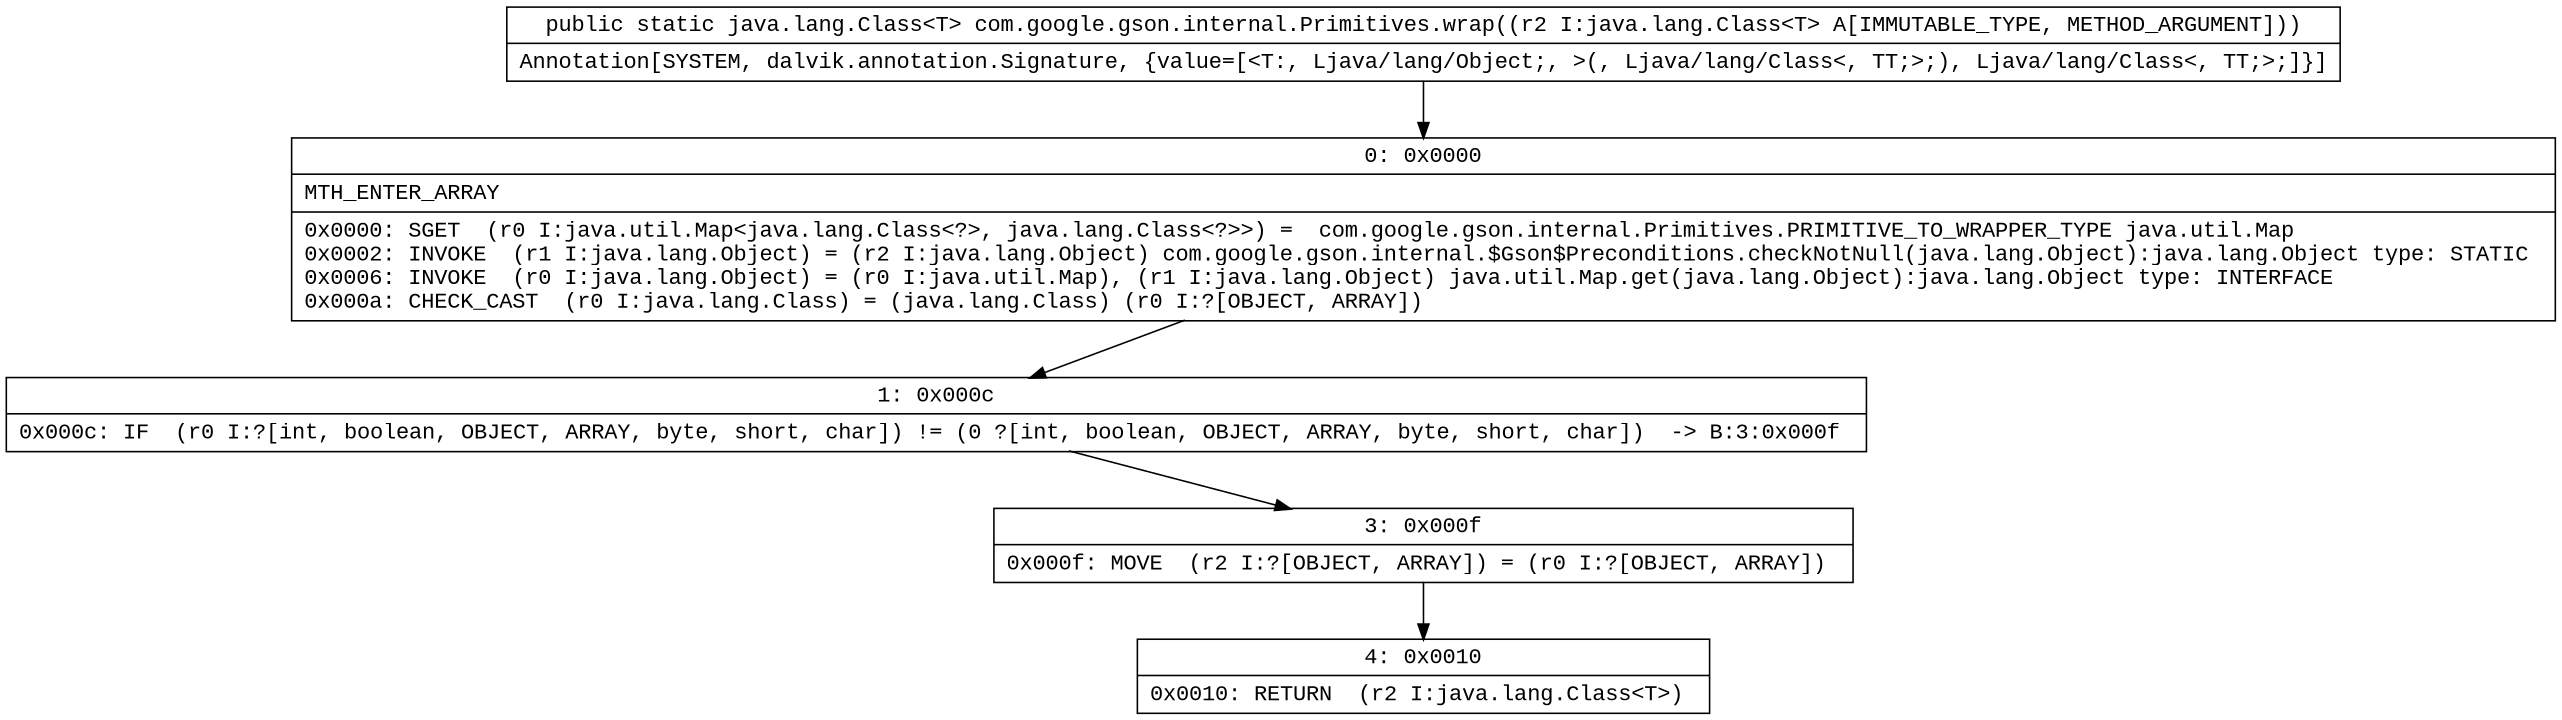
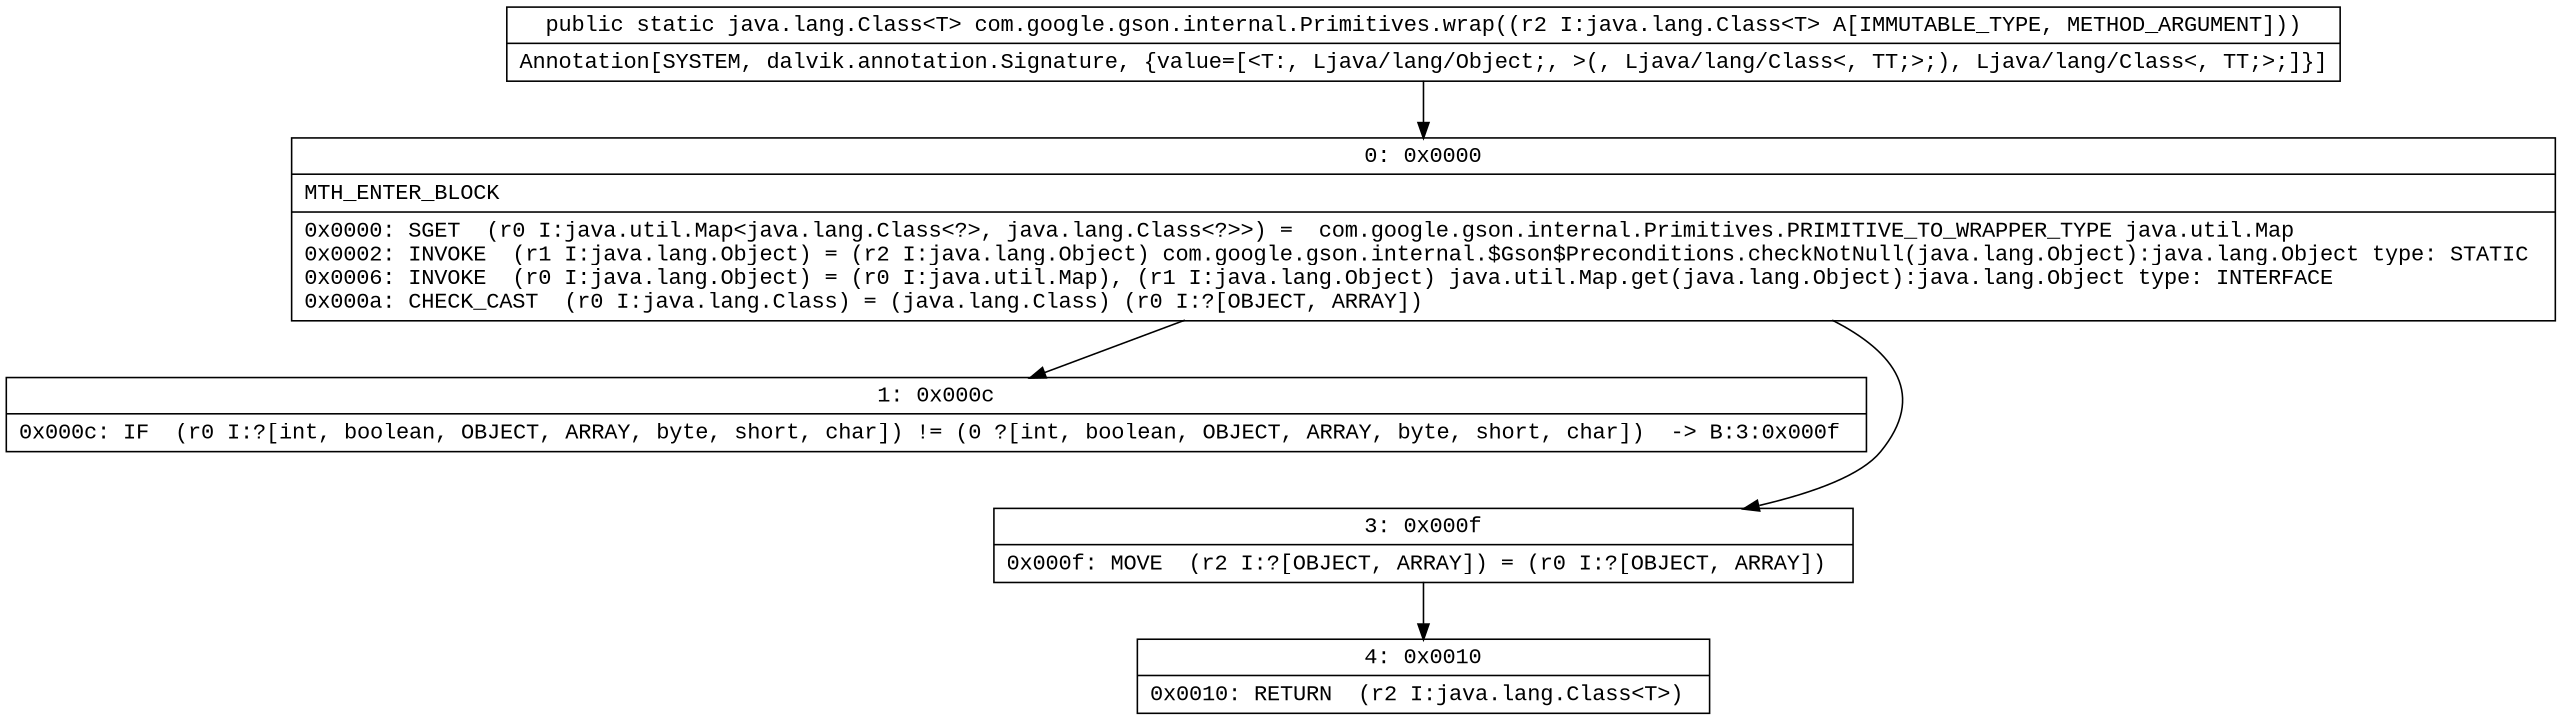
(402, 192) -> (402, 192)
(1172, 478) -> (1890, 437)
